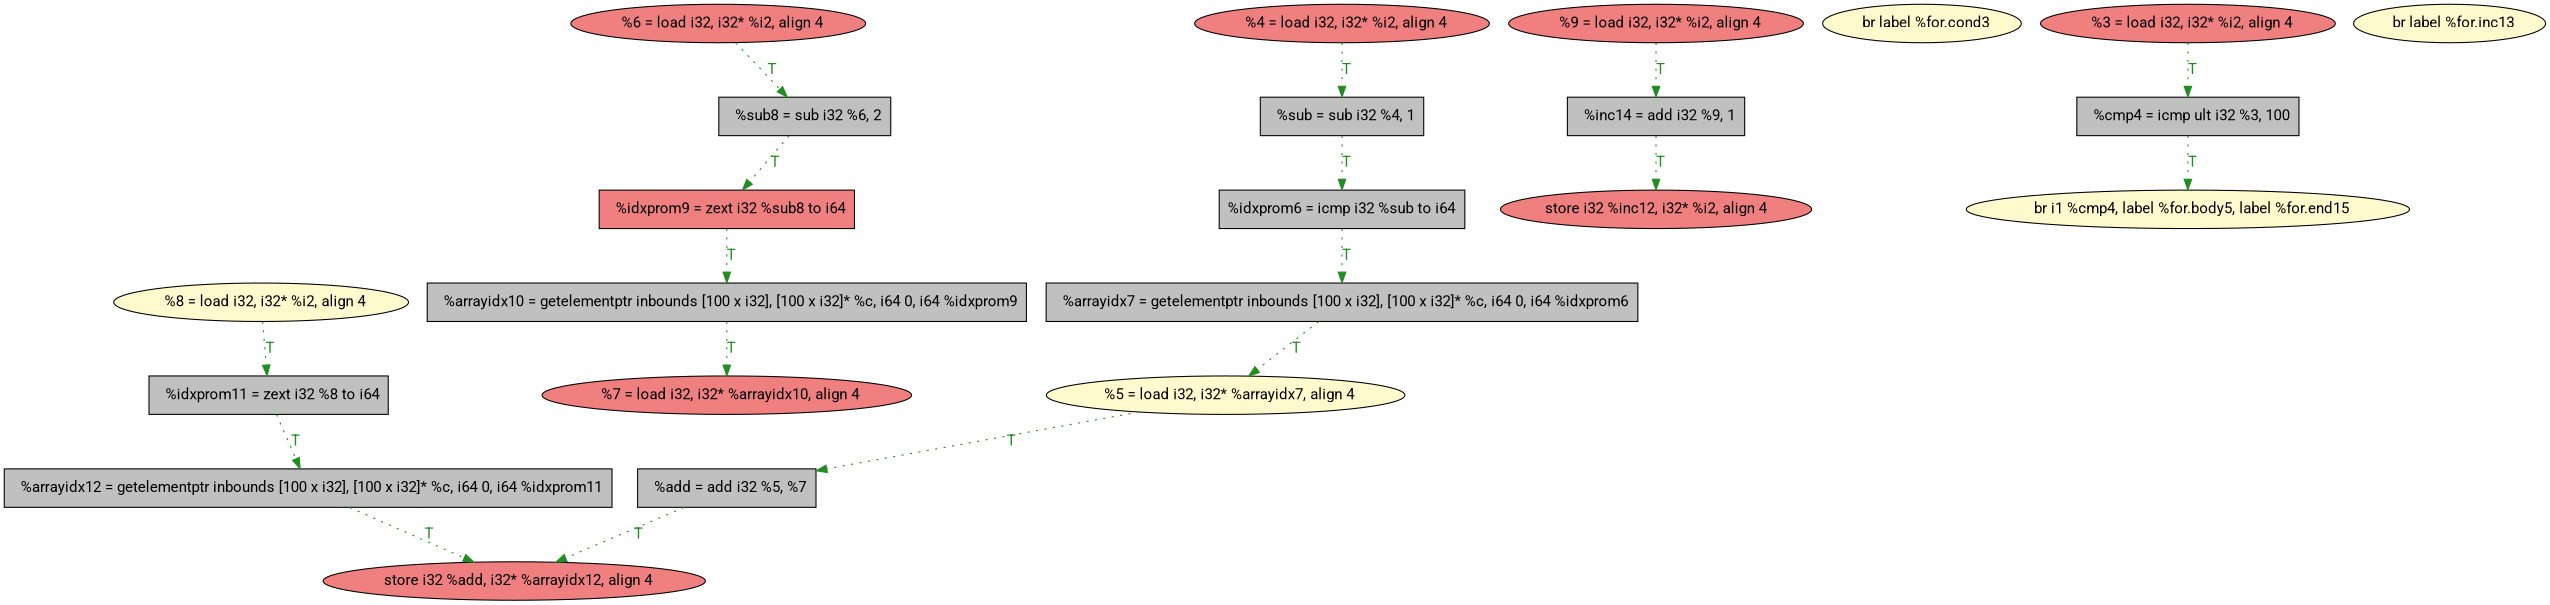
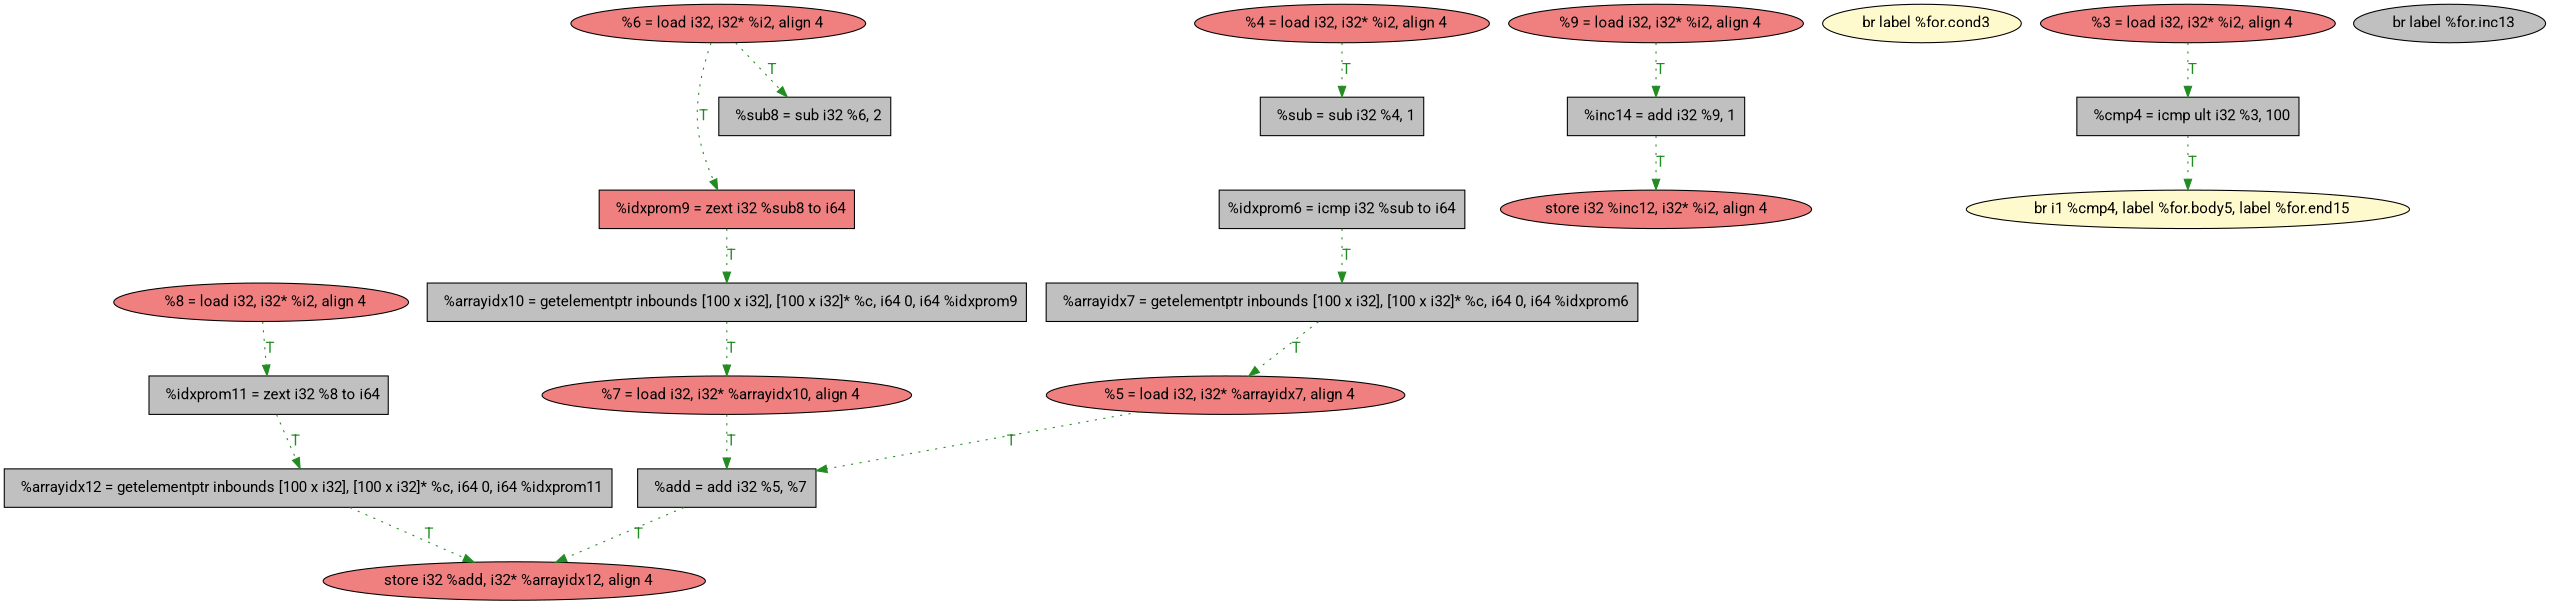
(2450, 23) -> (2450, 23)
(1342, 158) -> none
(769, 159) -> (697, 112)
(261, 302) -> (261, 302)
(1226, 395) -> (1226, 395)
none -> (727, 436)
